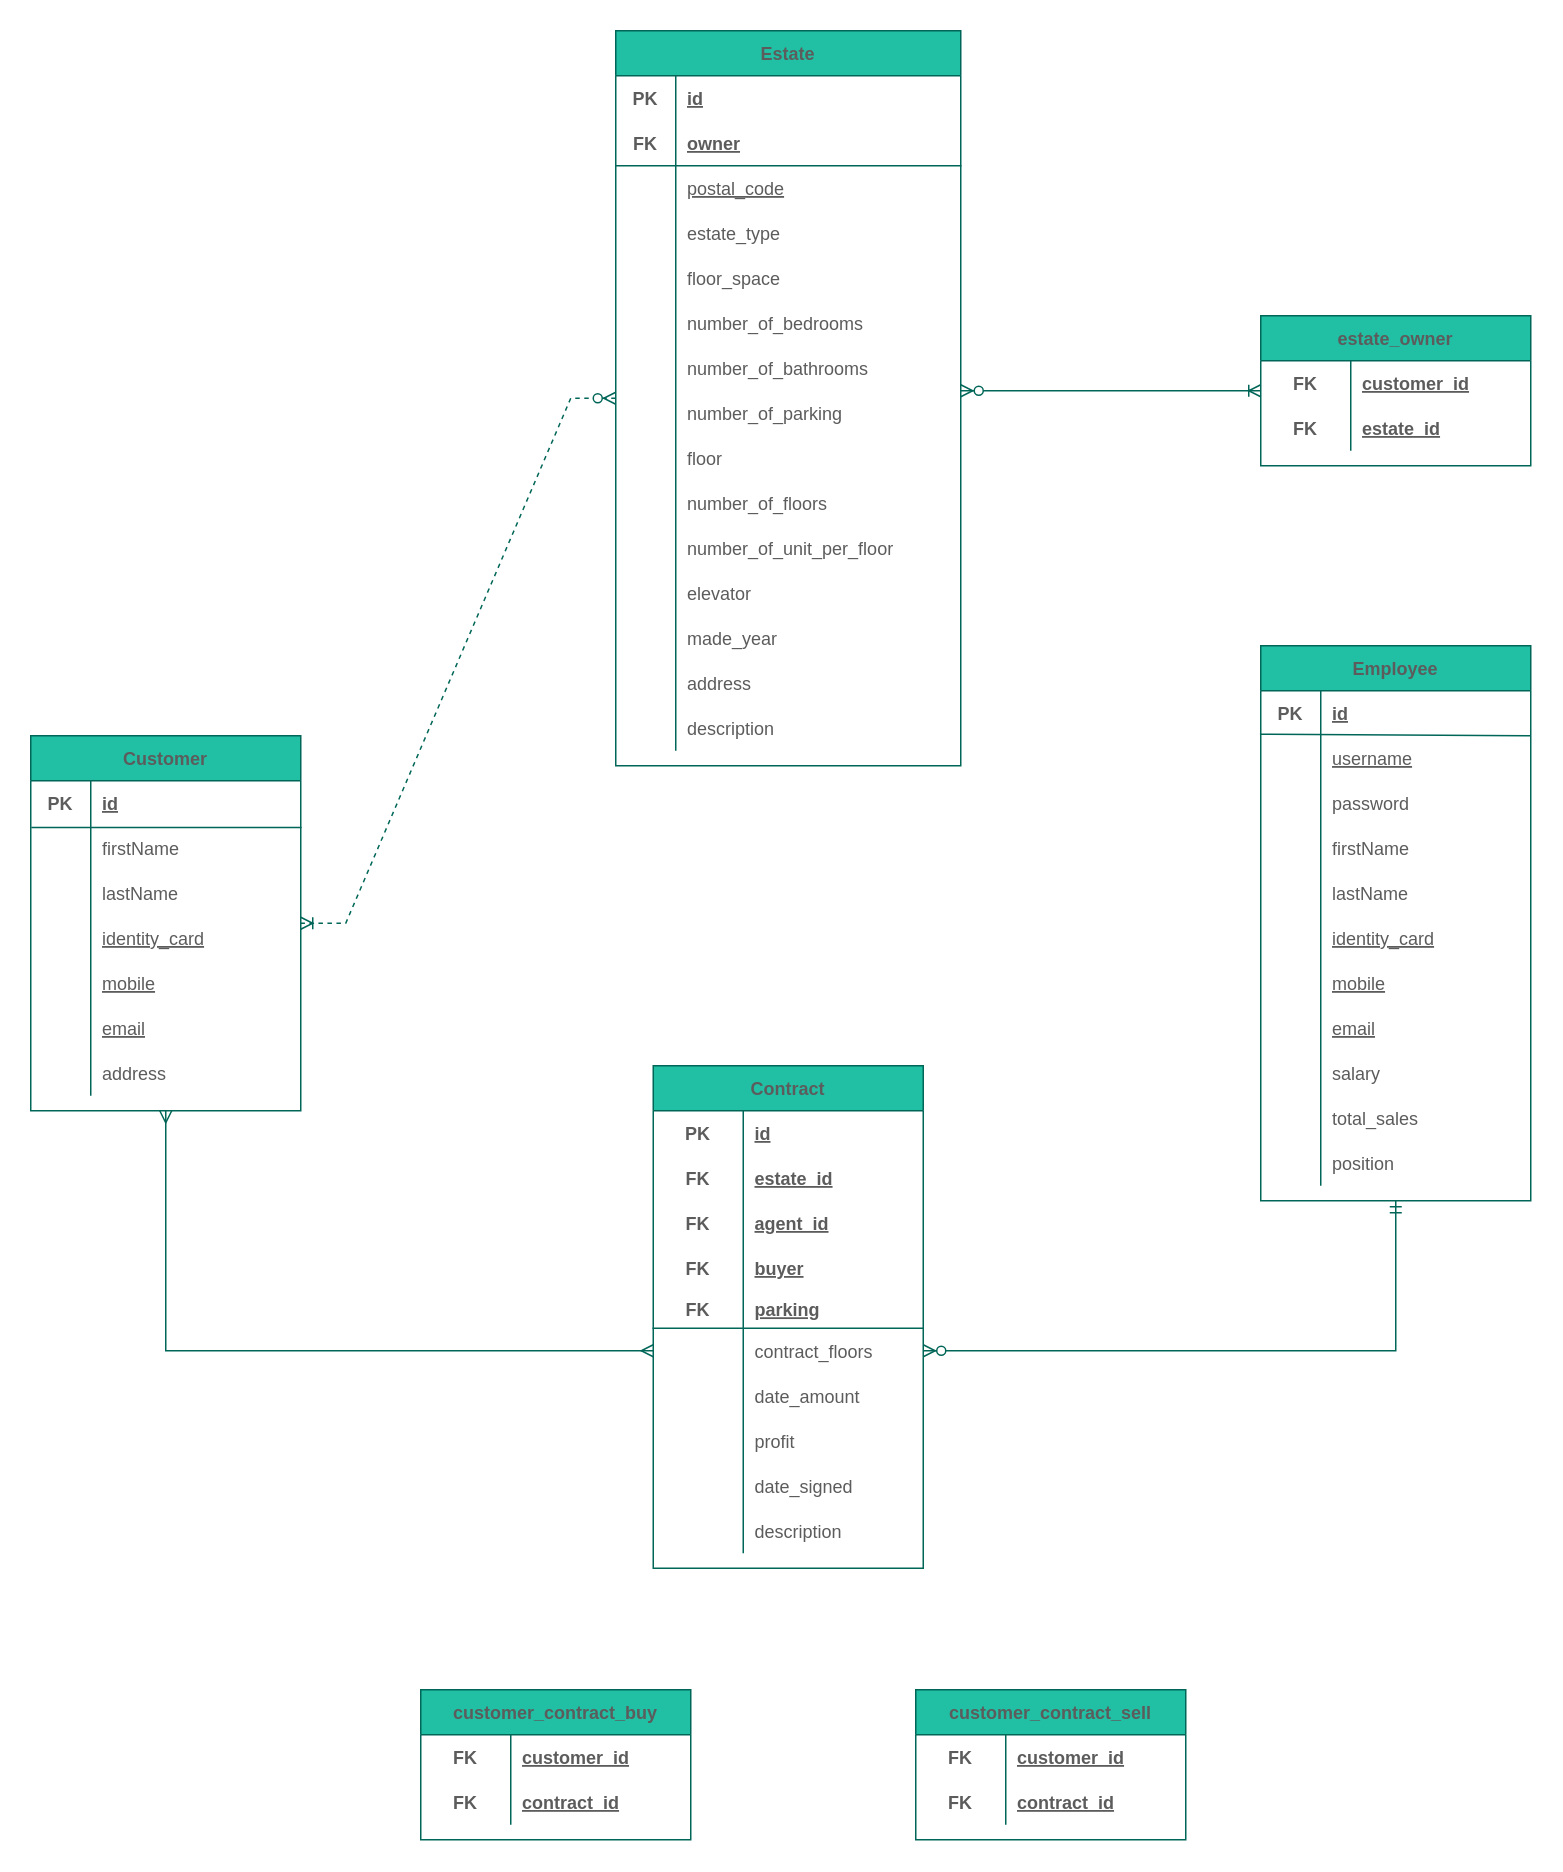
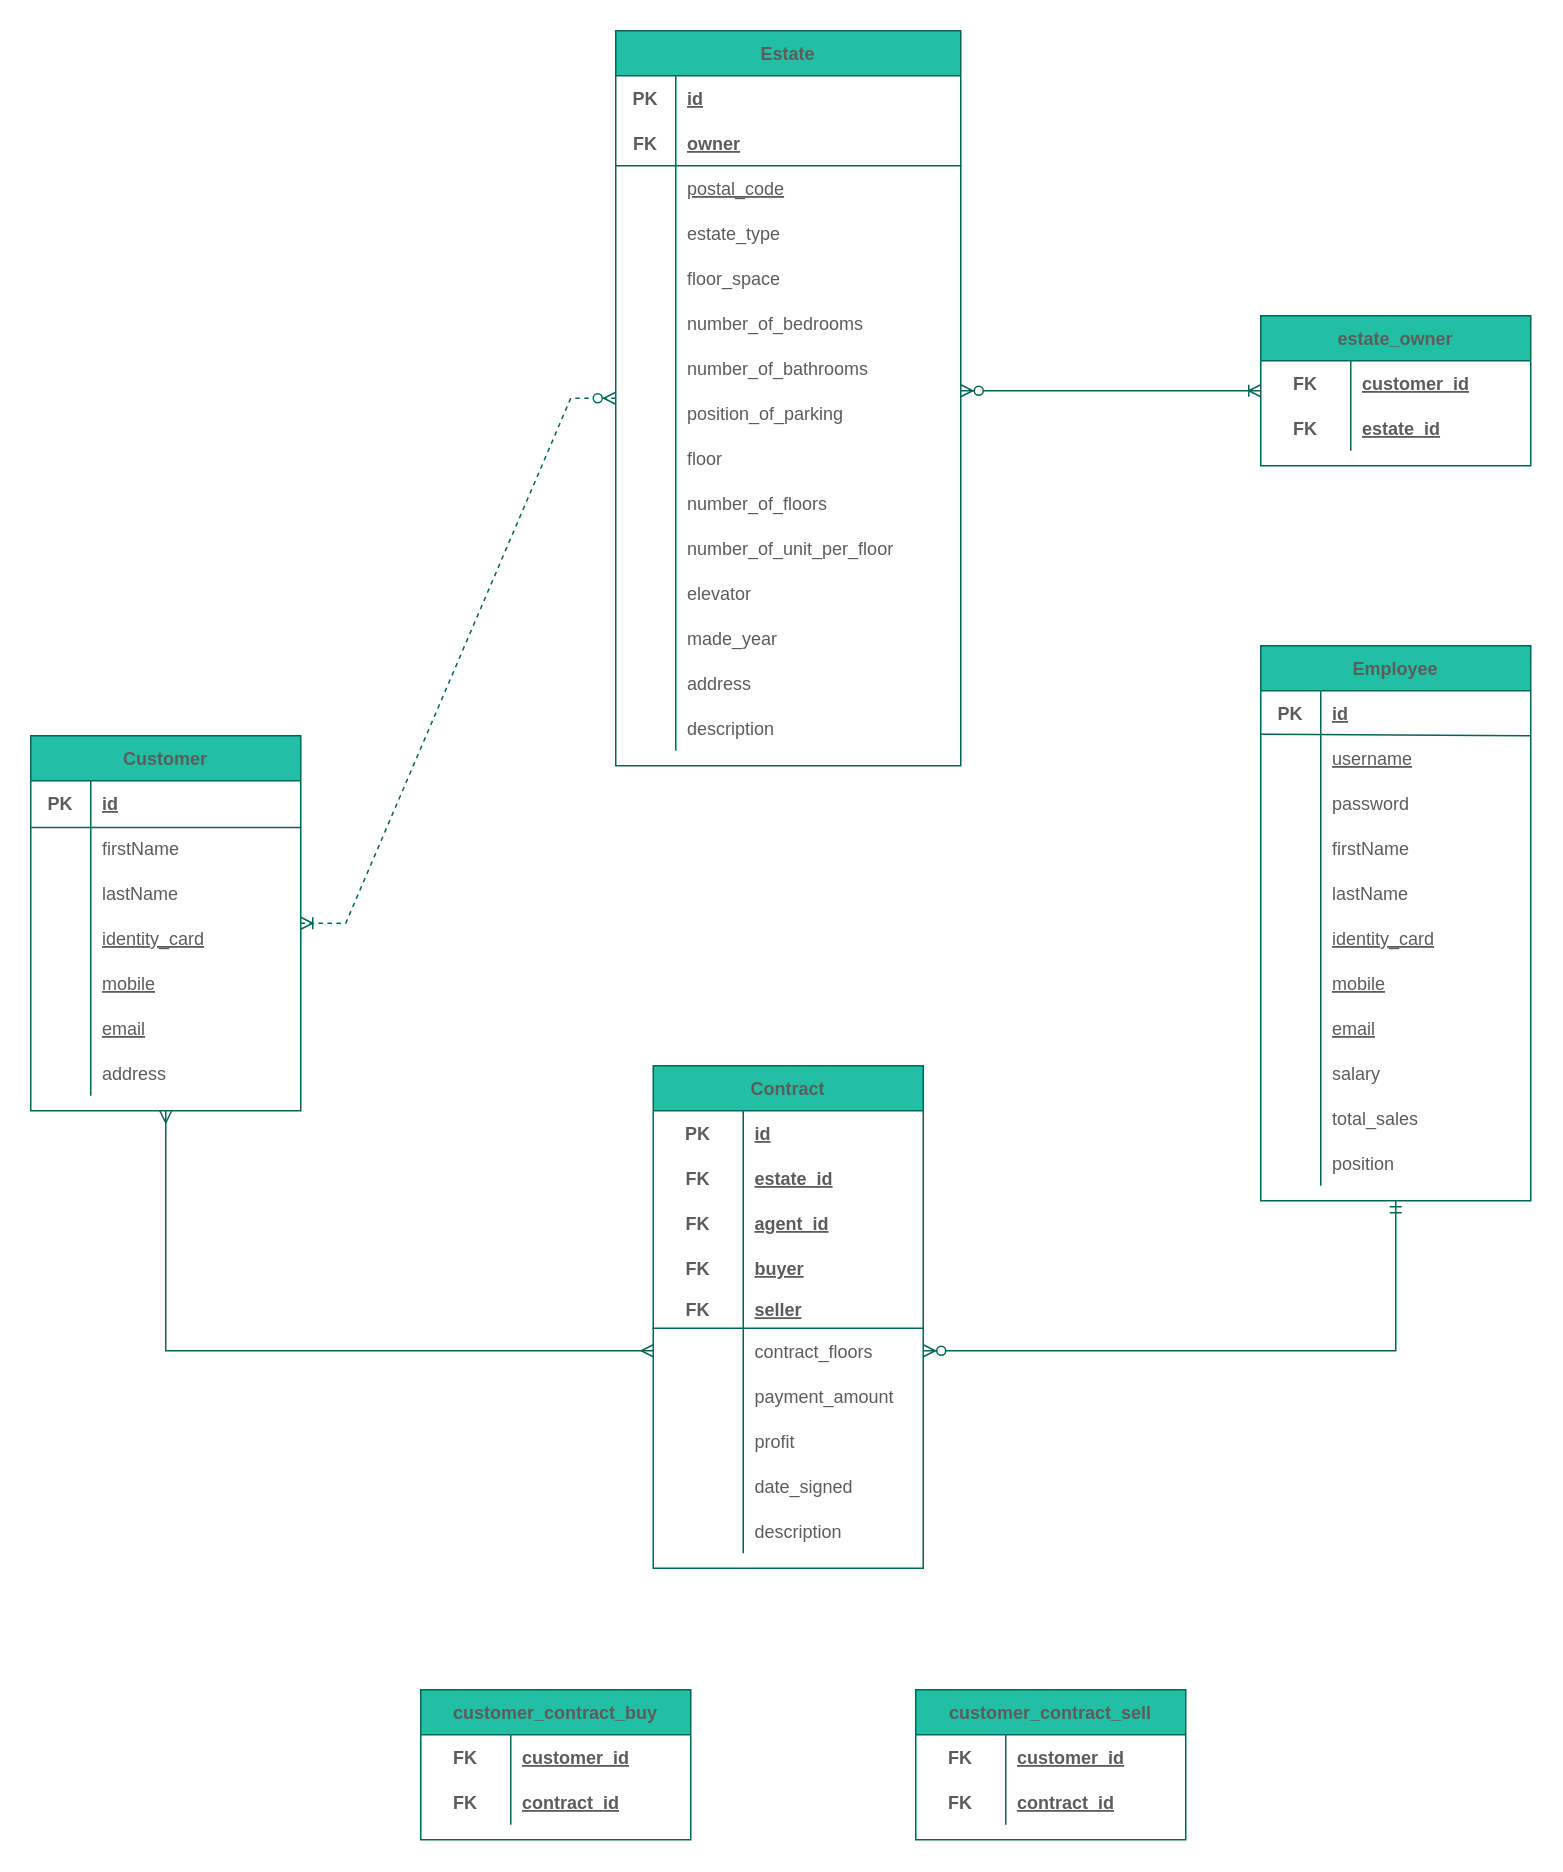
(770, 414) -> (776, 414)
(787, 1310) -> (780, 1310)
(810, 1397) -> (825, 1397)
